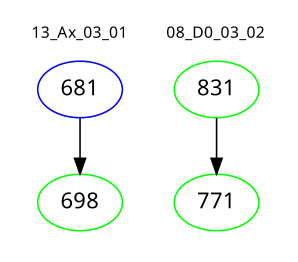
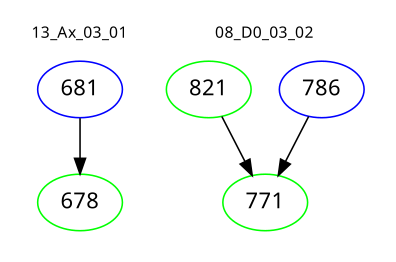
(217, 89) -> (209, 89)
none -> (322, 89)
(80, 202) -> (80, 202)
